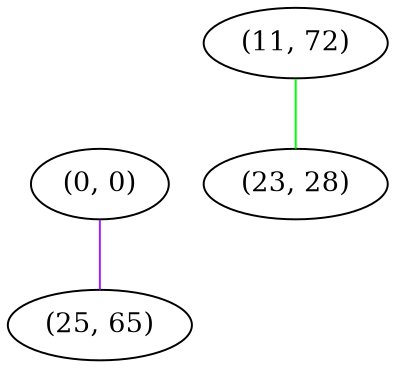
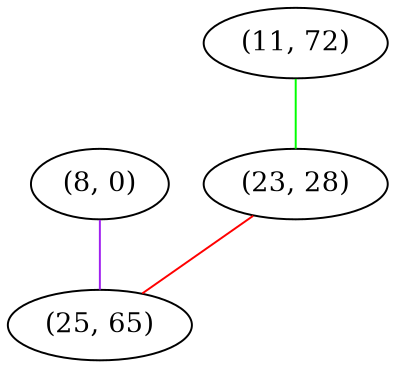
(100, 184) -> (100, 184)
none -> (198, 255)
